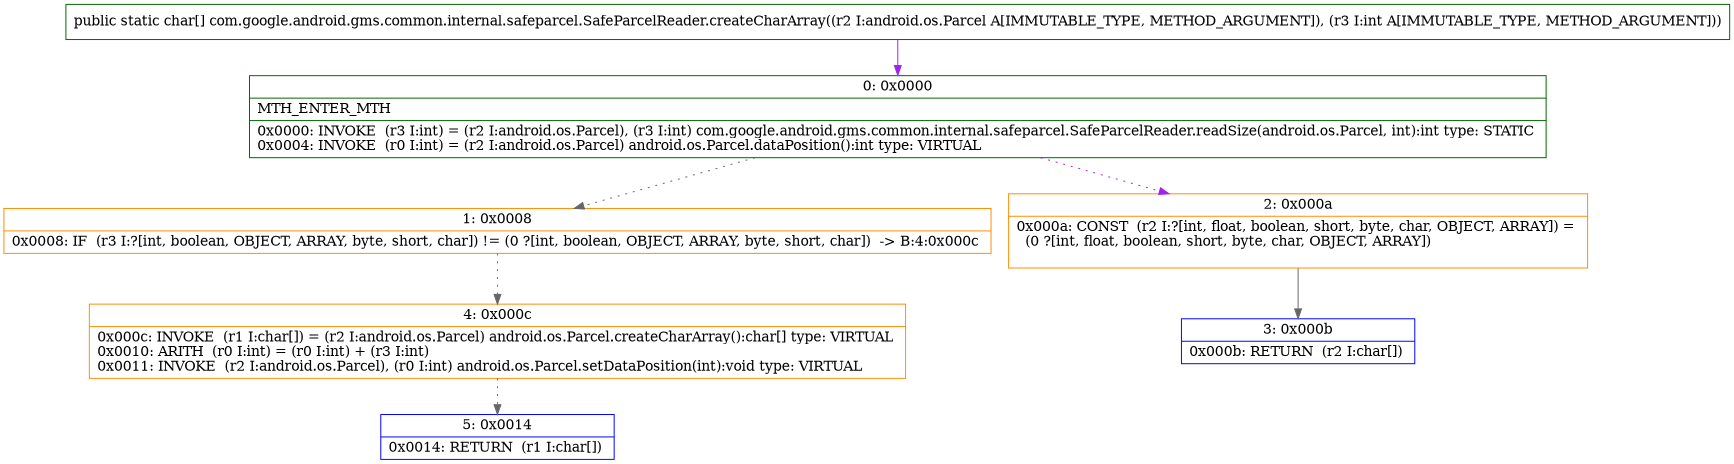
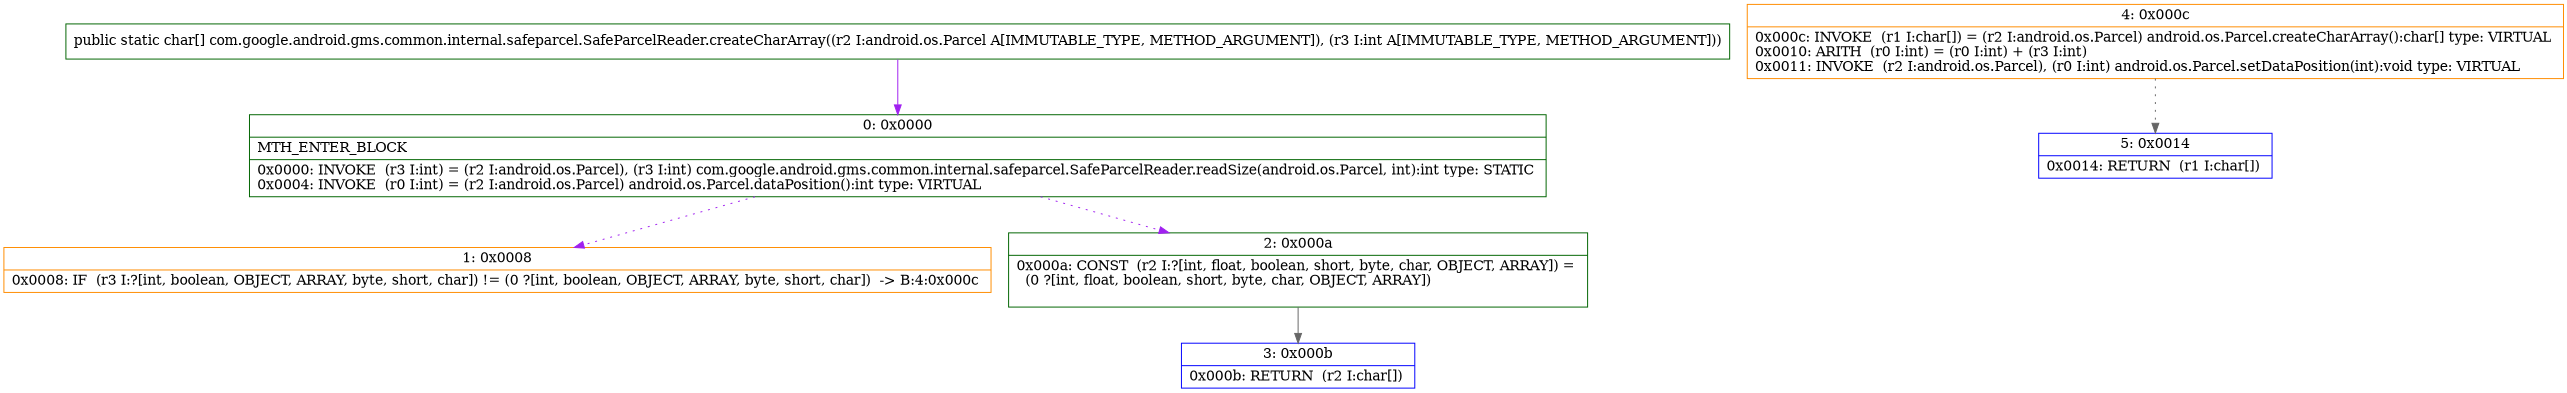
(324, 109) -> (332, 148)
(669, 182) -> (669, 221)
(1298, 231) -> (1298, 270)
(497, 274) -> none
